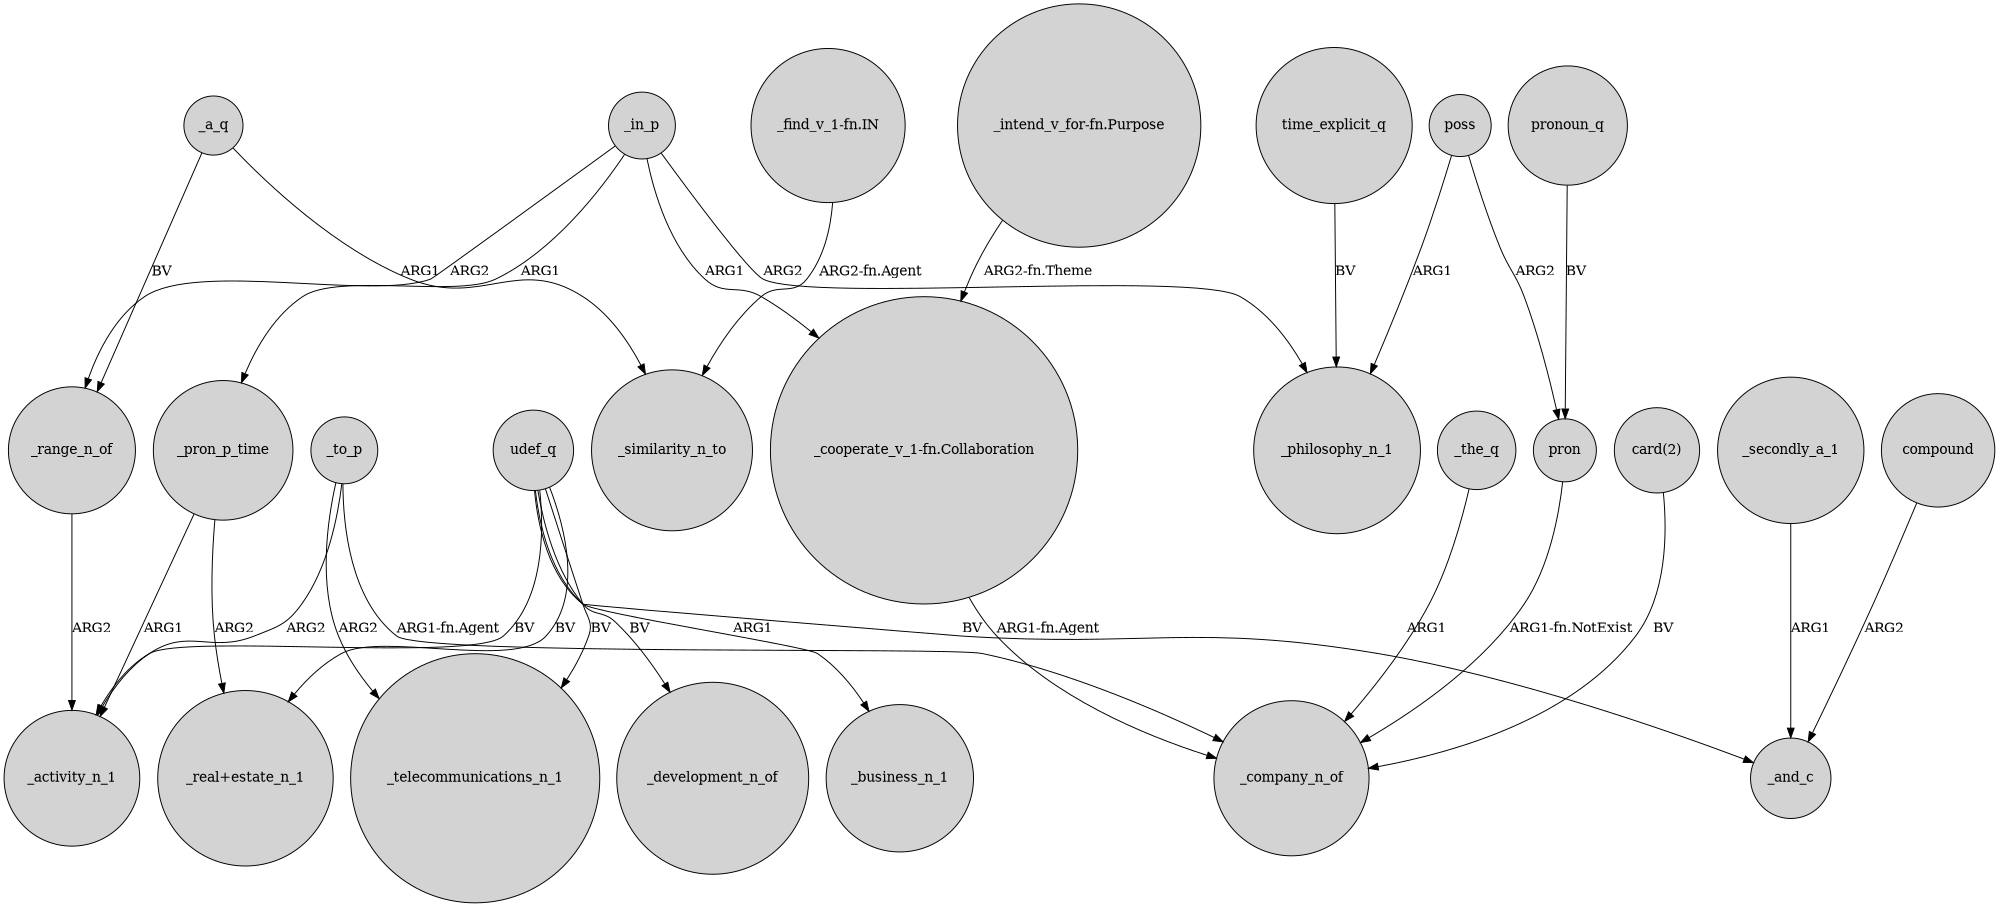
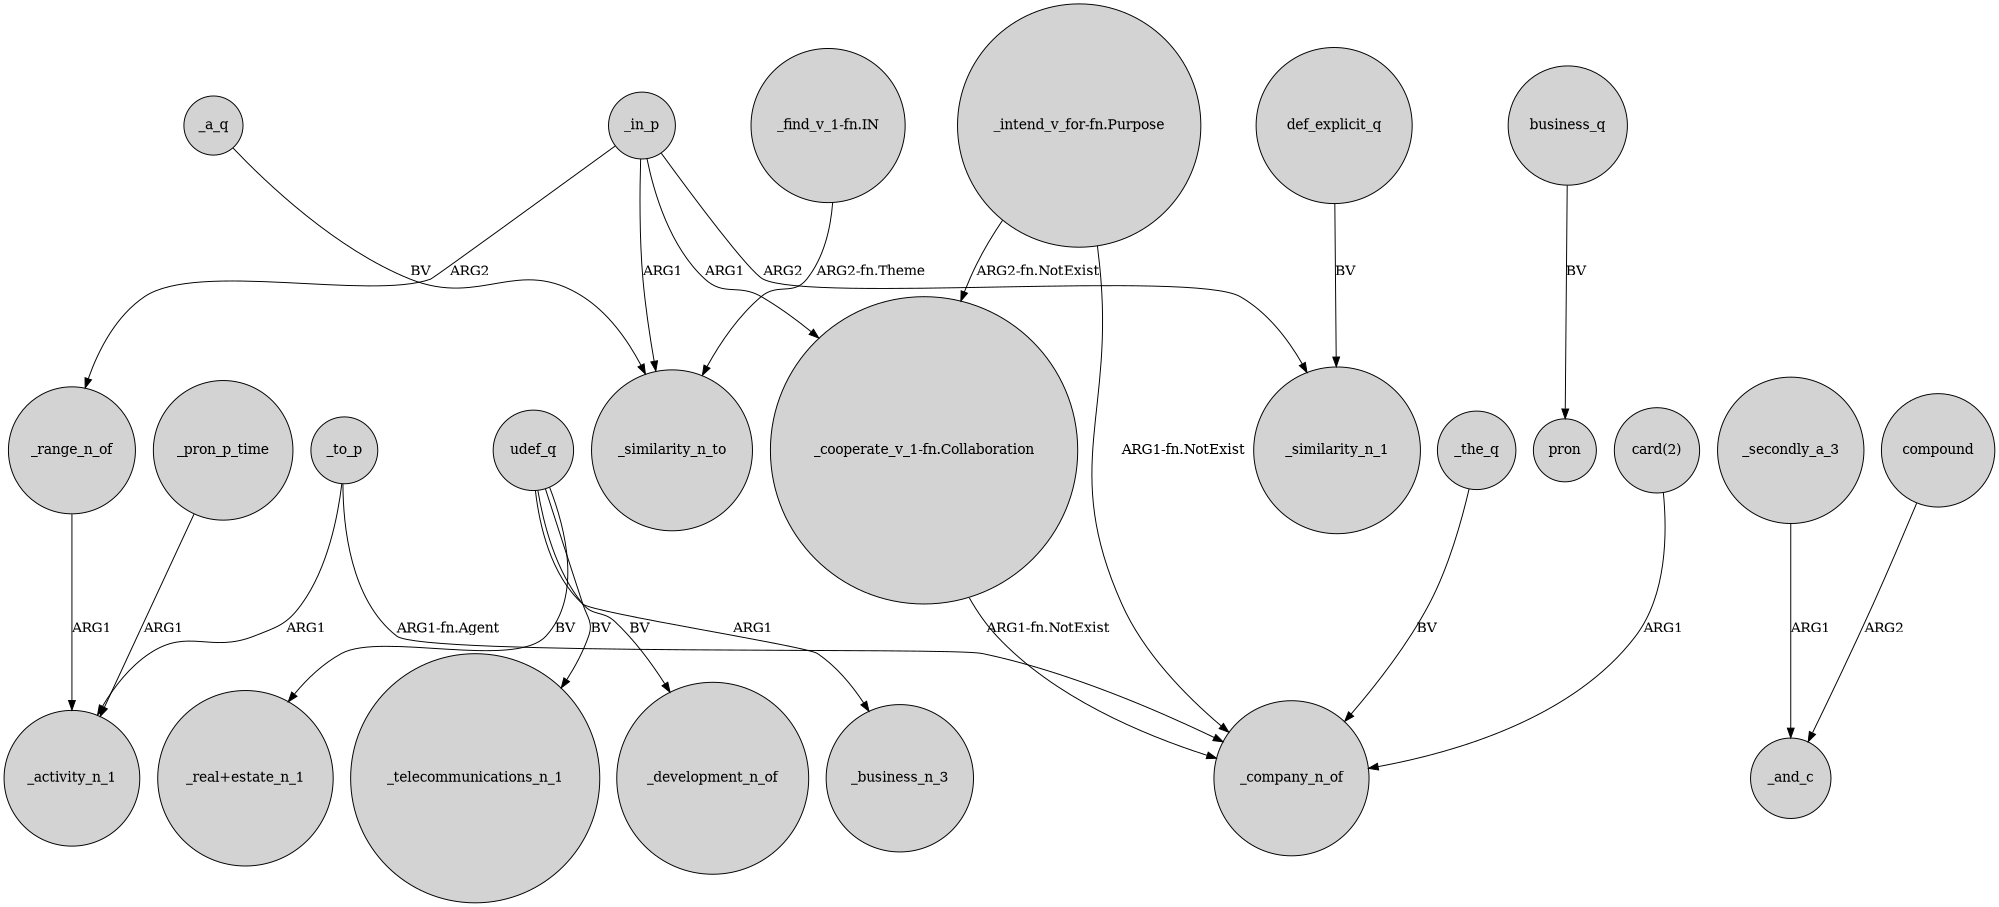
(1334, 126) -> (1334, 126)
(1460, 126) -> none
(1568, 126) -> (1568, 126)
(152, 268) -> none
(420, 272) -> (420, 272)
(509, 272) -> (642, 261)
(871, 272) -> (871, 272)
(1038, 272) -> (1038, 272)
(1337, 450) -> (1337, 450)
(1791, 450) -> (1791, 450)
(328, 592) -> none
(212, 602) -> none
(92, 629) -> (92, 629)
(306, 629) -> (306, 629)
(1048, 629) -> (1048, 629)
(1427, 629) -> (1427, 629)
(1663, 629) -> (1663, 629)
(1500, 634) -> (1094, 506)
(1108, 639) -> none
(325, 647) -> none
(900, 778) -> (900, 778)
